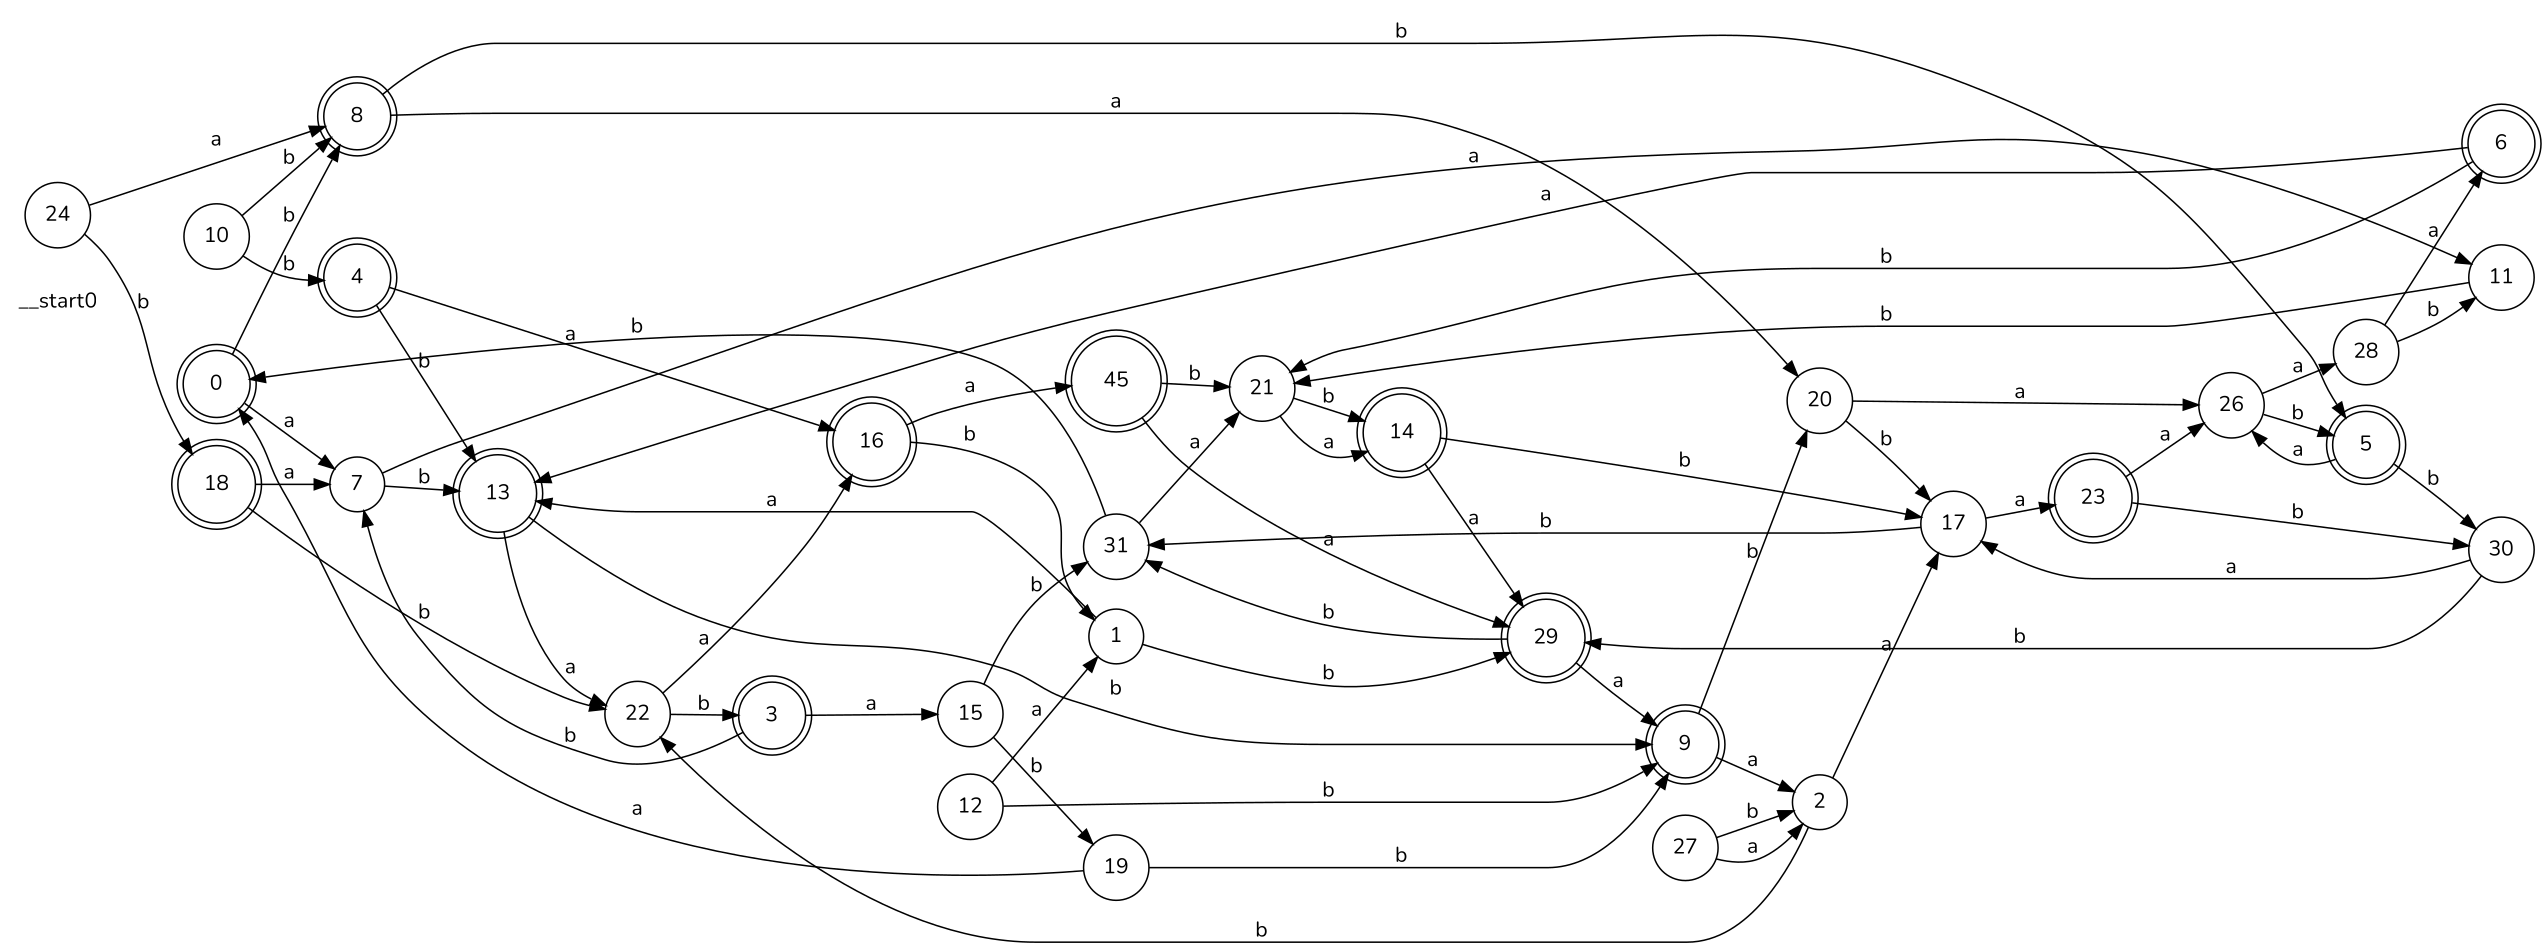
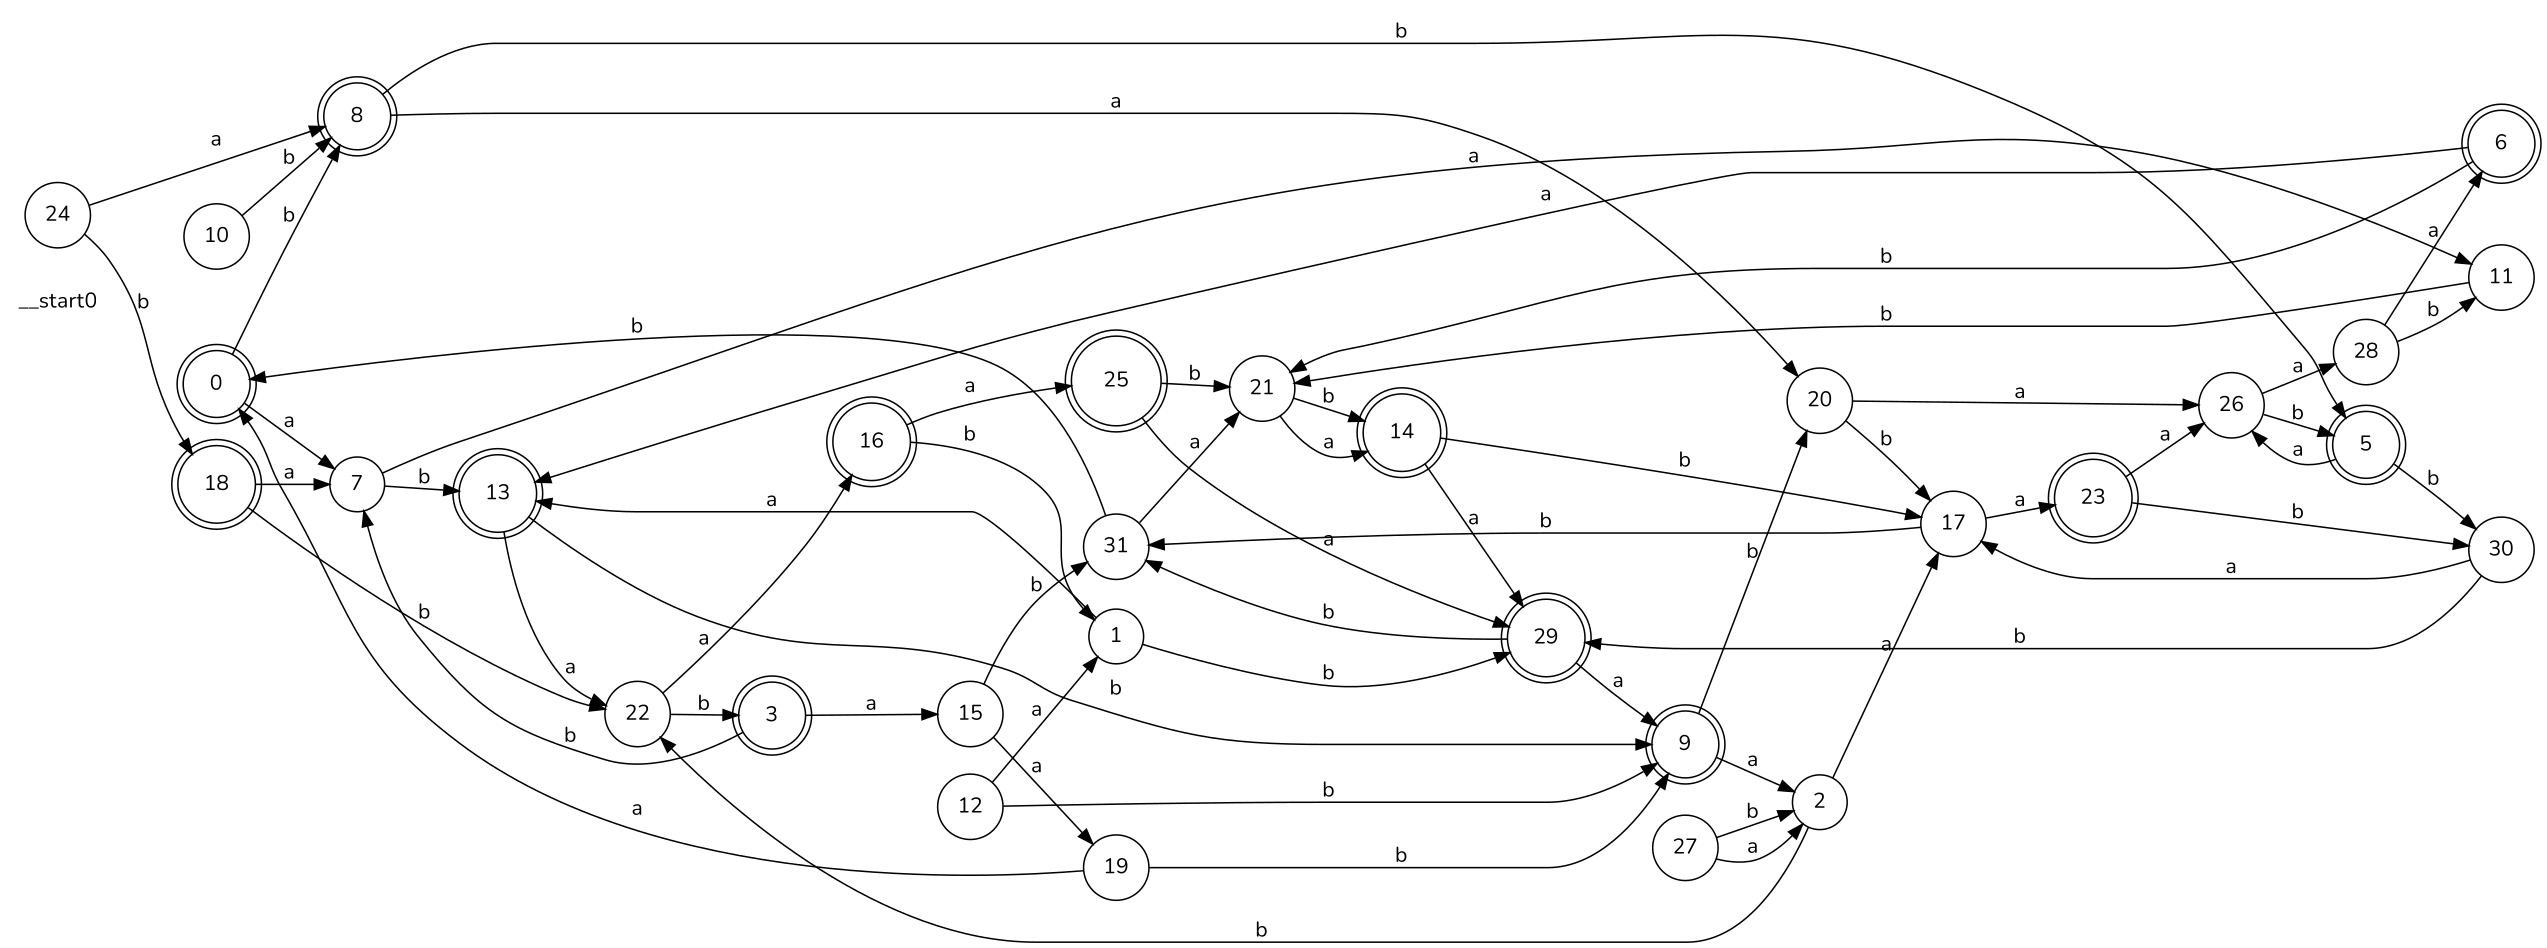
(357, 278) -> none
(1116, 381) -> (1116, 381)
(1037, 766) -> (1037, 766)
